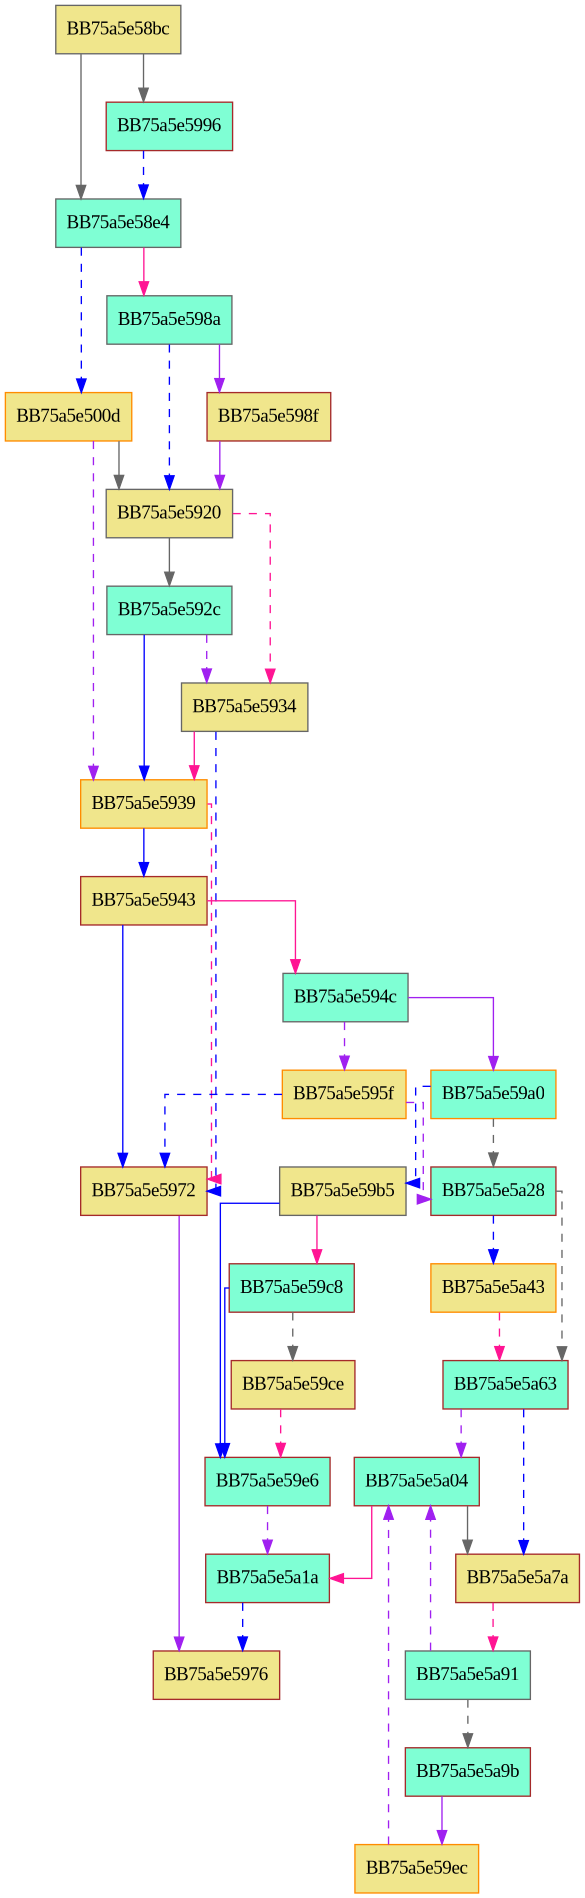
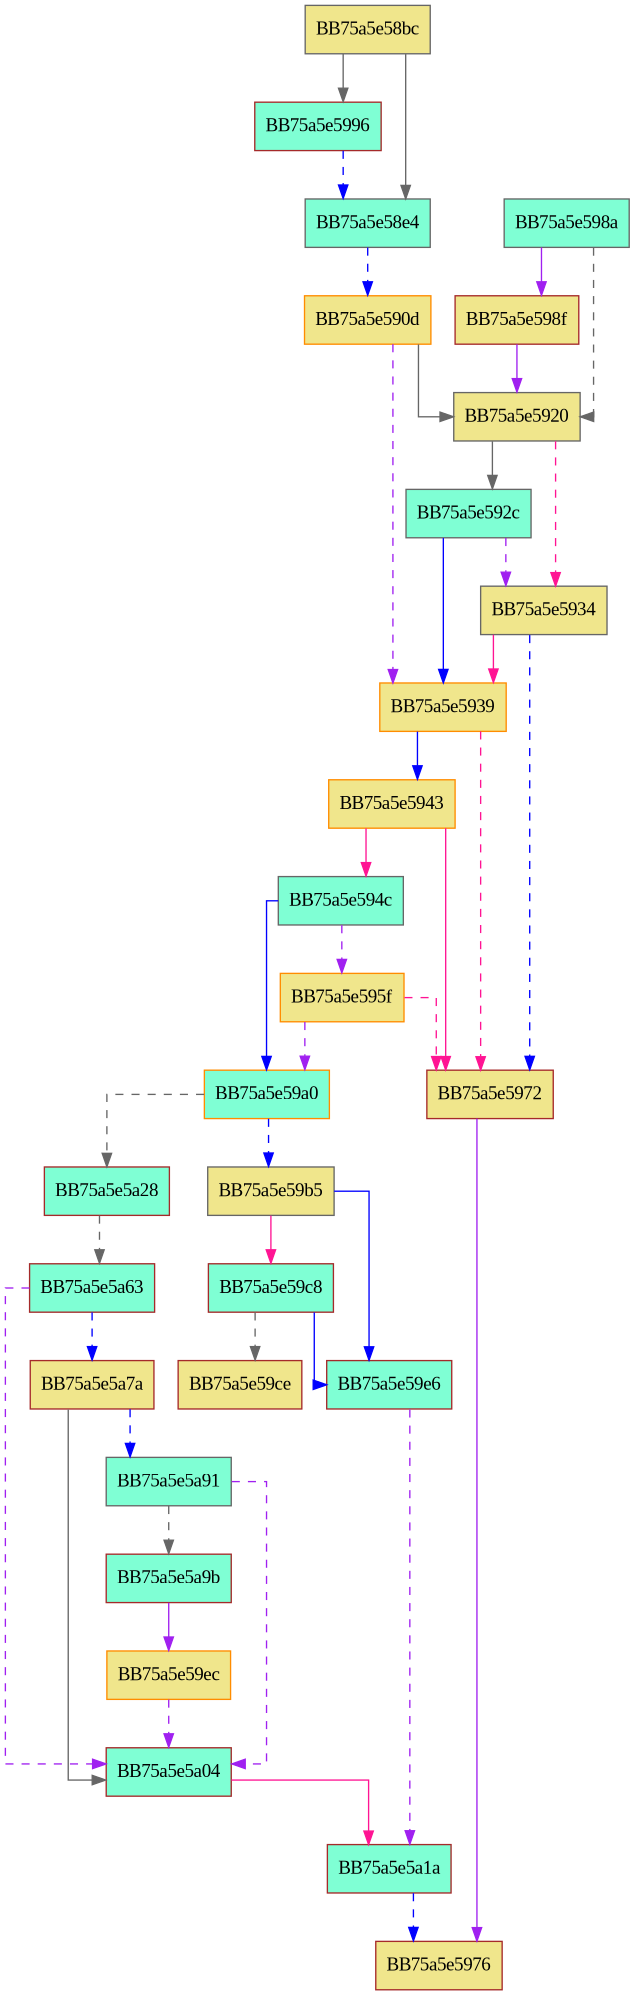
(144, 265) -> none
(169, 410) -> (594, 333)
(69, 417) -> (368, 320)
(144, 901) -> (392, 804)
(480, 998) -> (267, 973)
(123, 1039) -> (446, 942)
(194, 1094) -> (436, 1011)
(423, 1143) -> (305, 1039)
(493, 1288) -> none
(281, 1426) -> none
(468, 1523) -> (68, 1607)
(493, 1620) -> (130, 1426)
